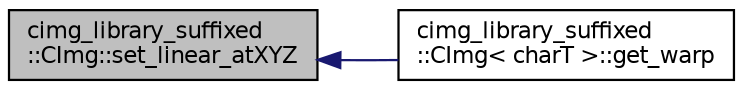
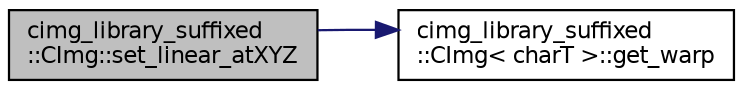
(370, 60) -> (347, 30)
